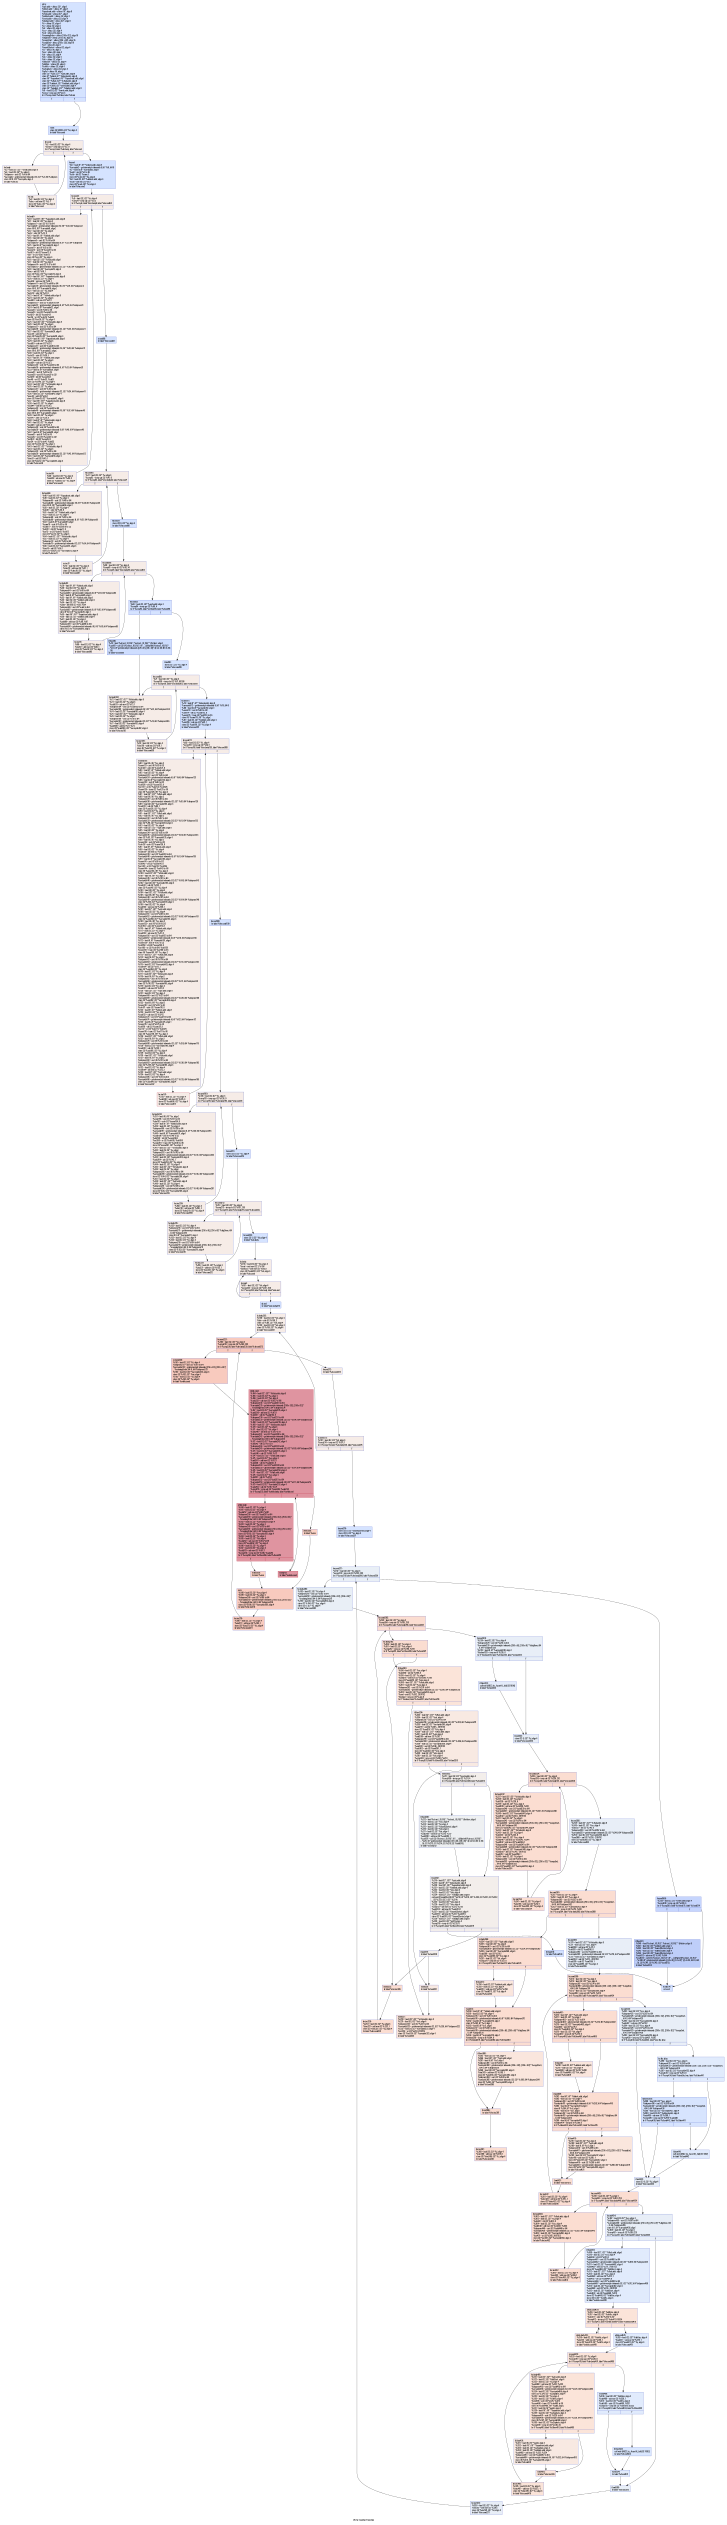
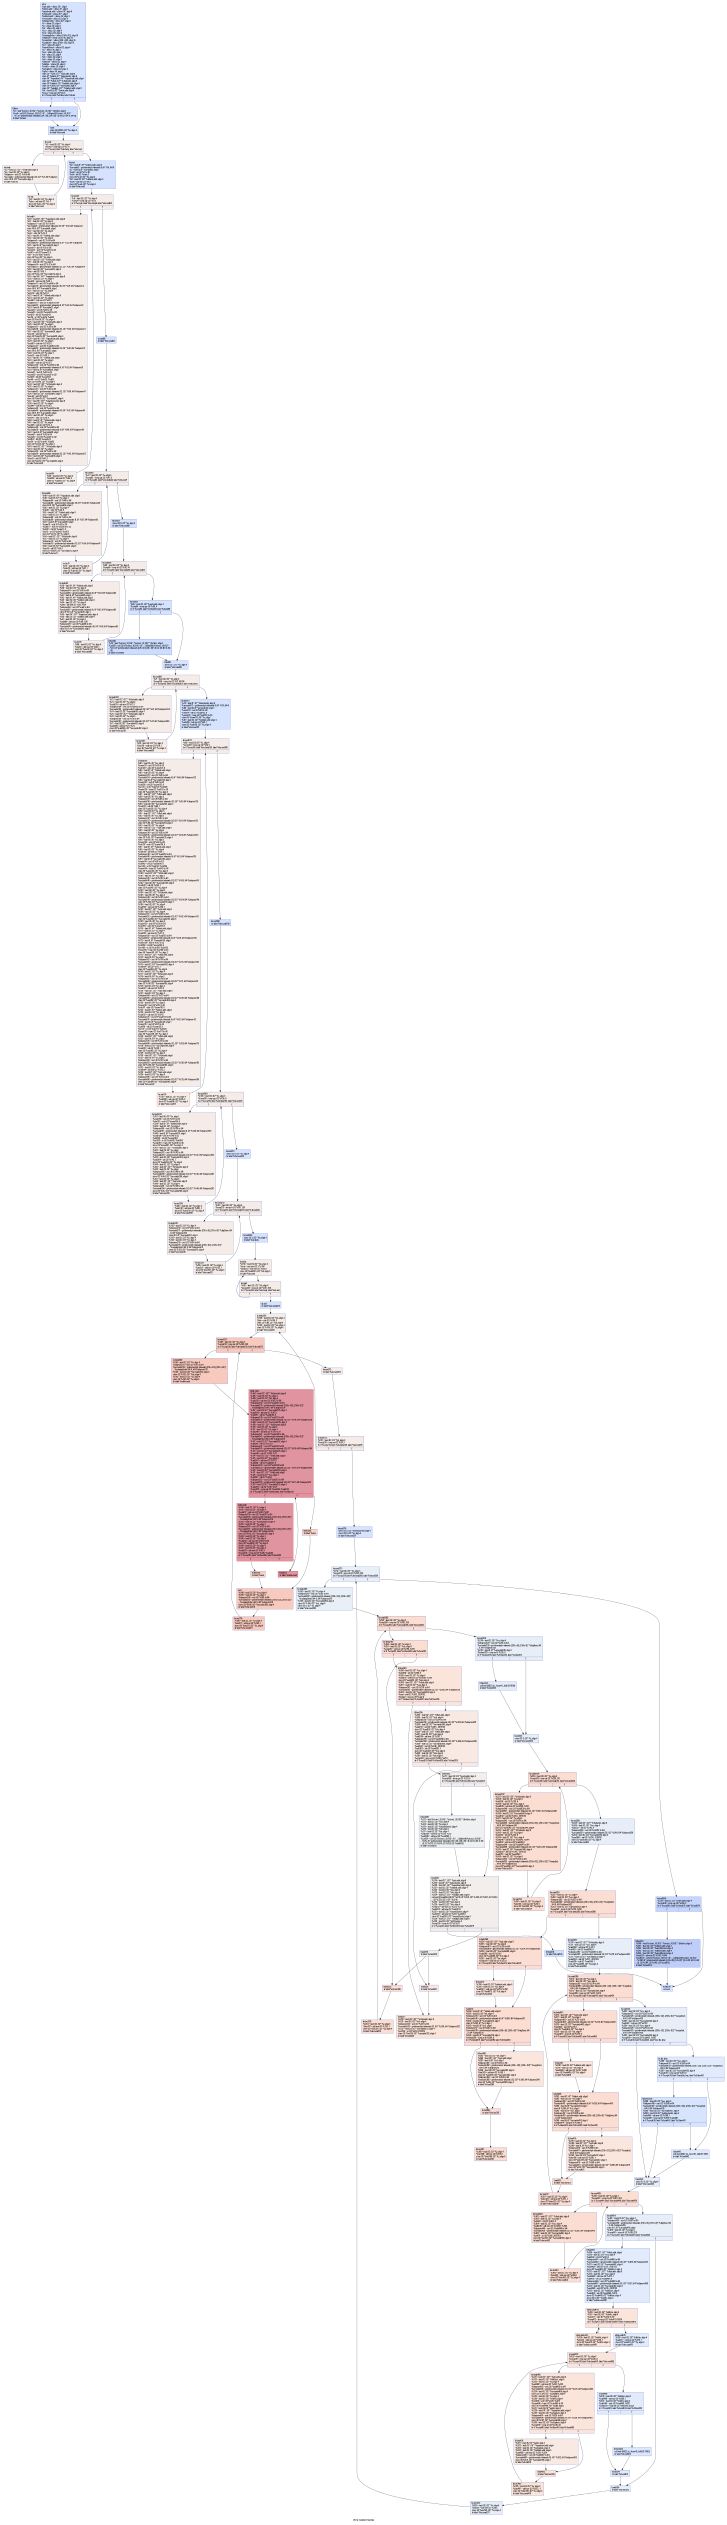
none -> (44, 114)
(139, 674) -> (160, 657)
